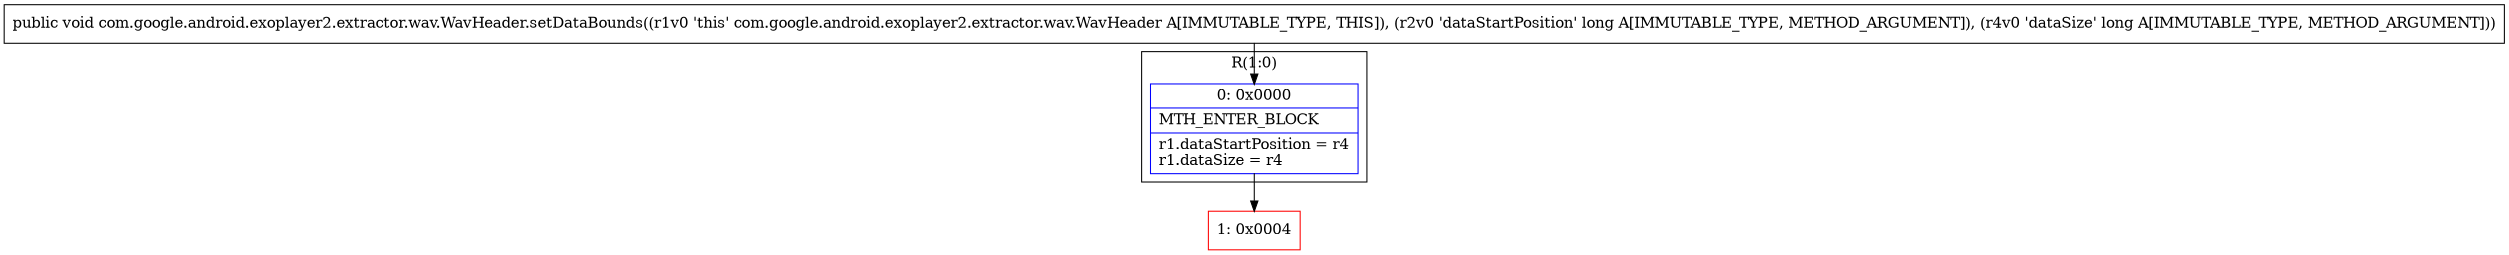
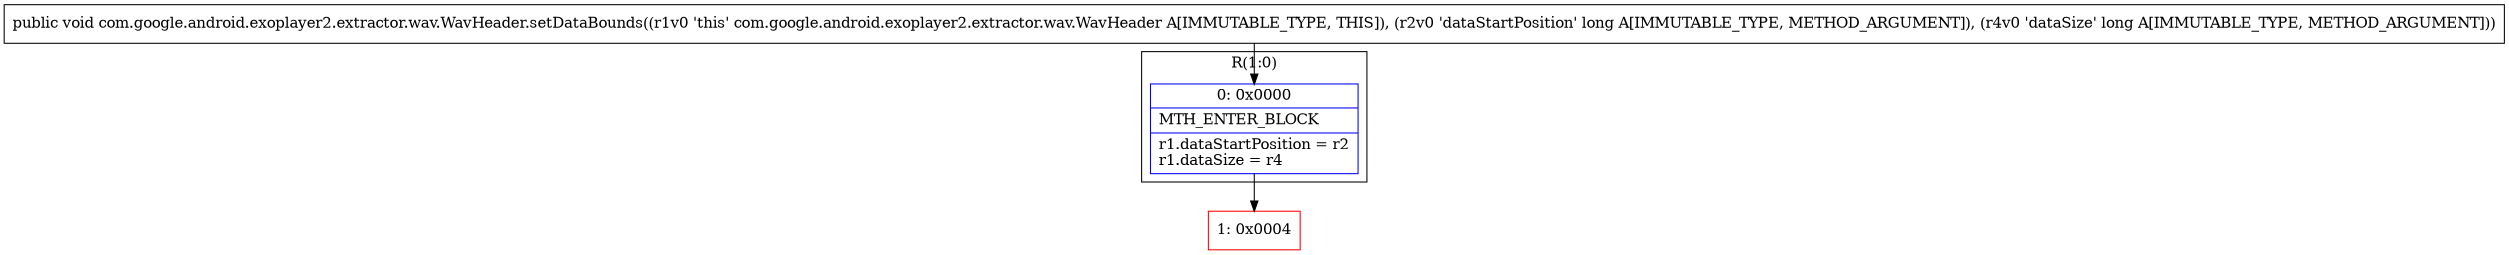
(1254, 145) -> (1254, 145)
